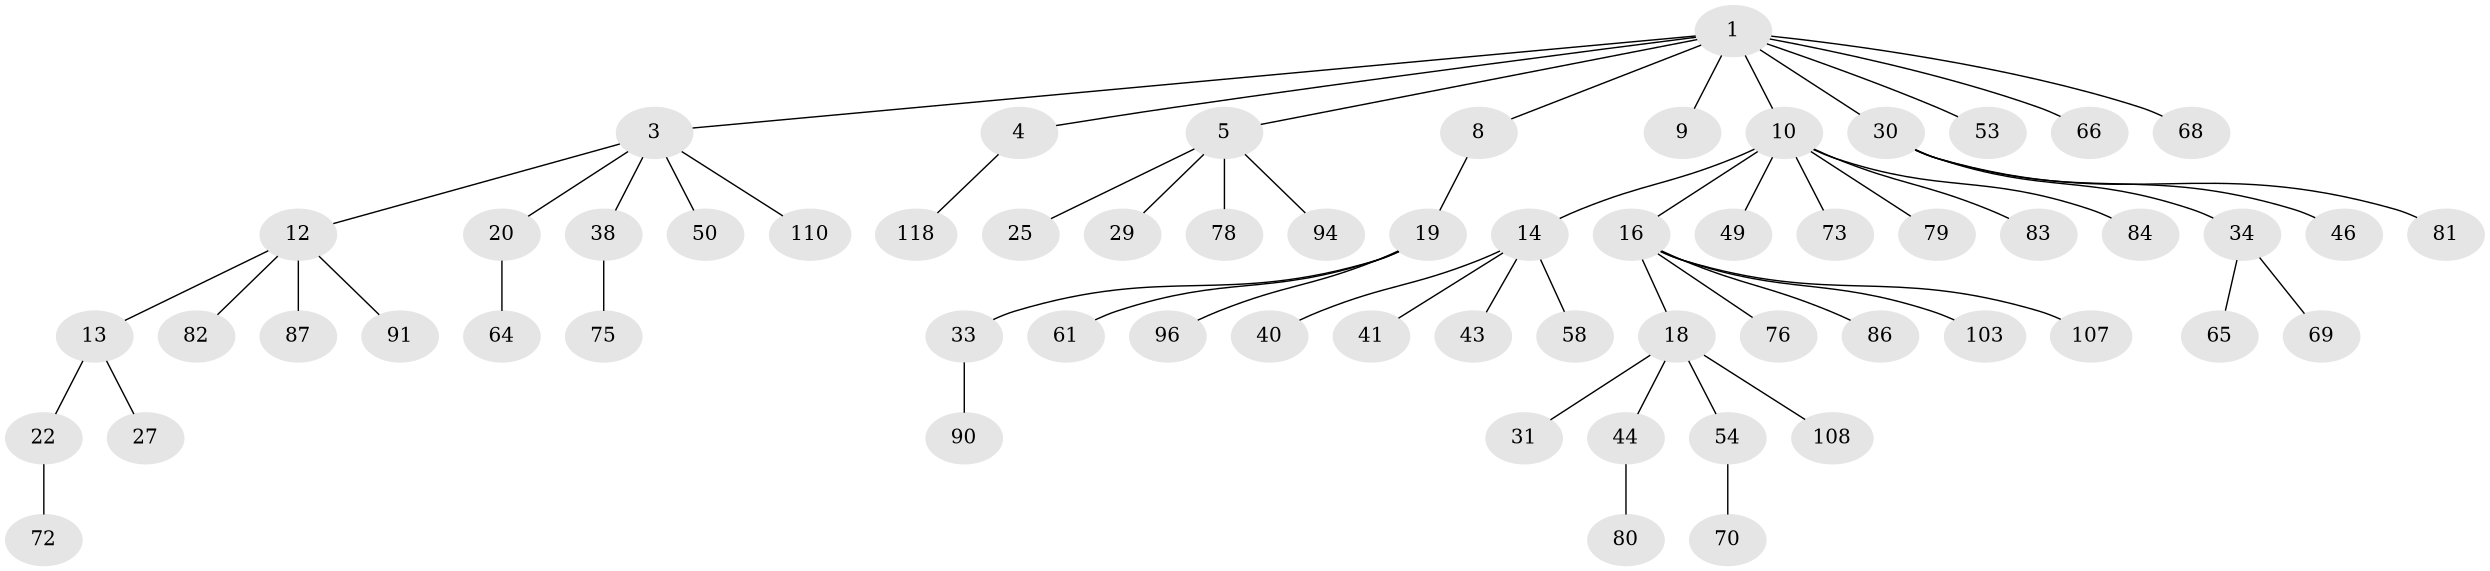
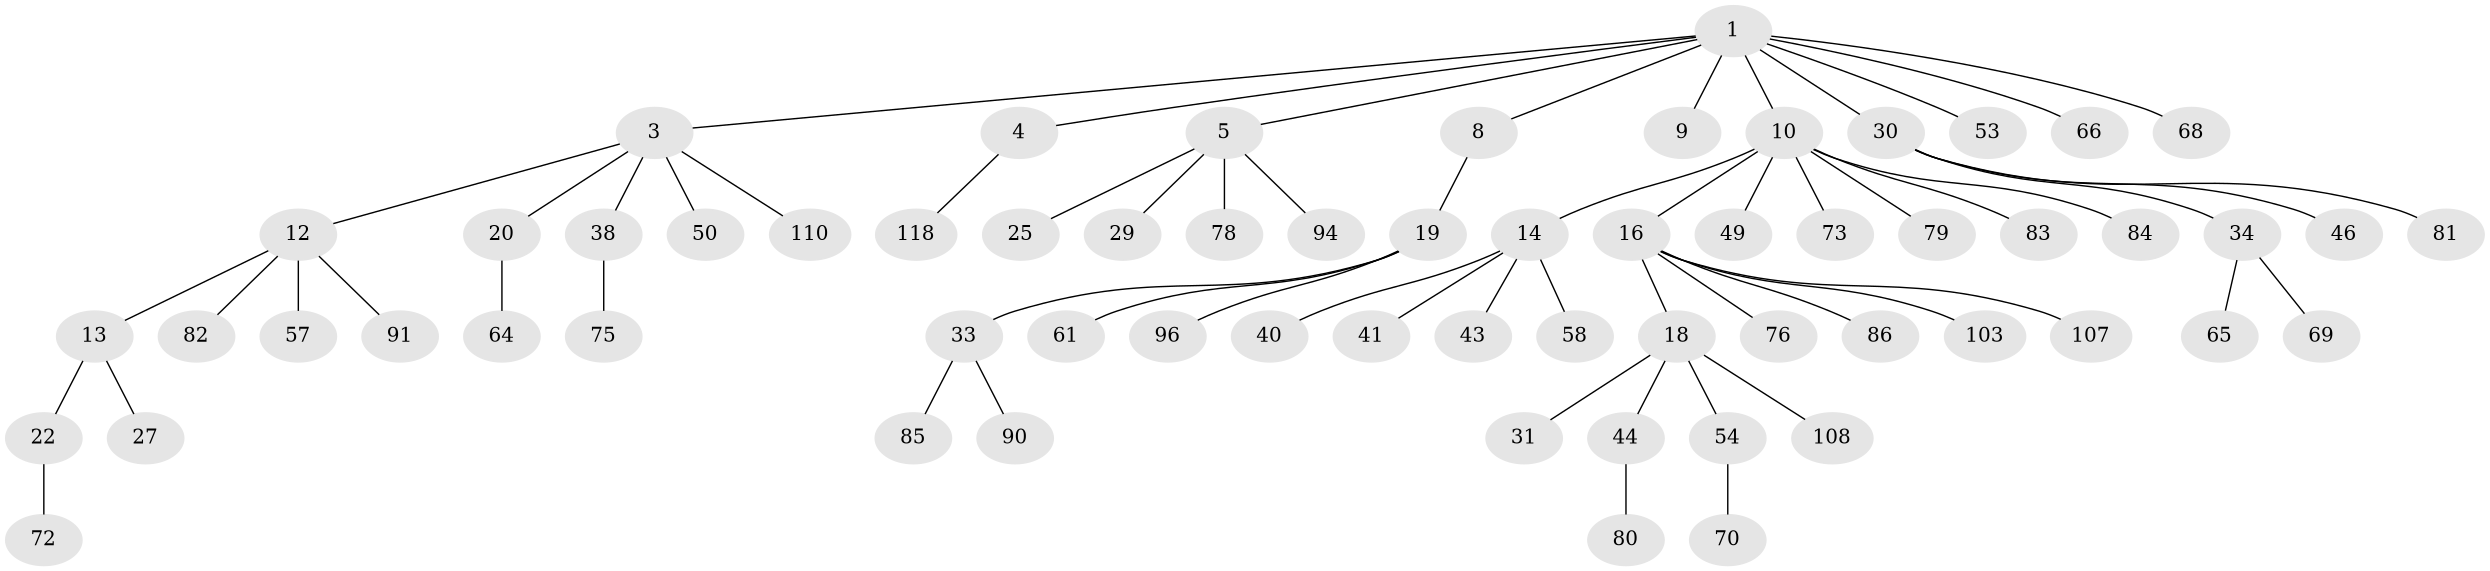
(298, 337) -> (298, 337)
none -> (913, 438)
